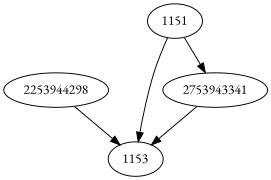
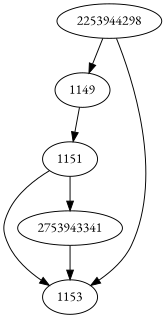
none -> (83, 90)
